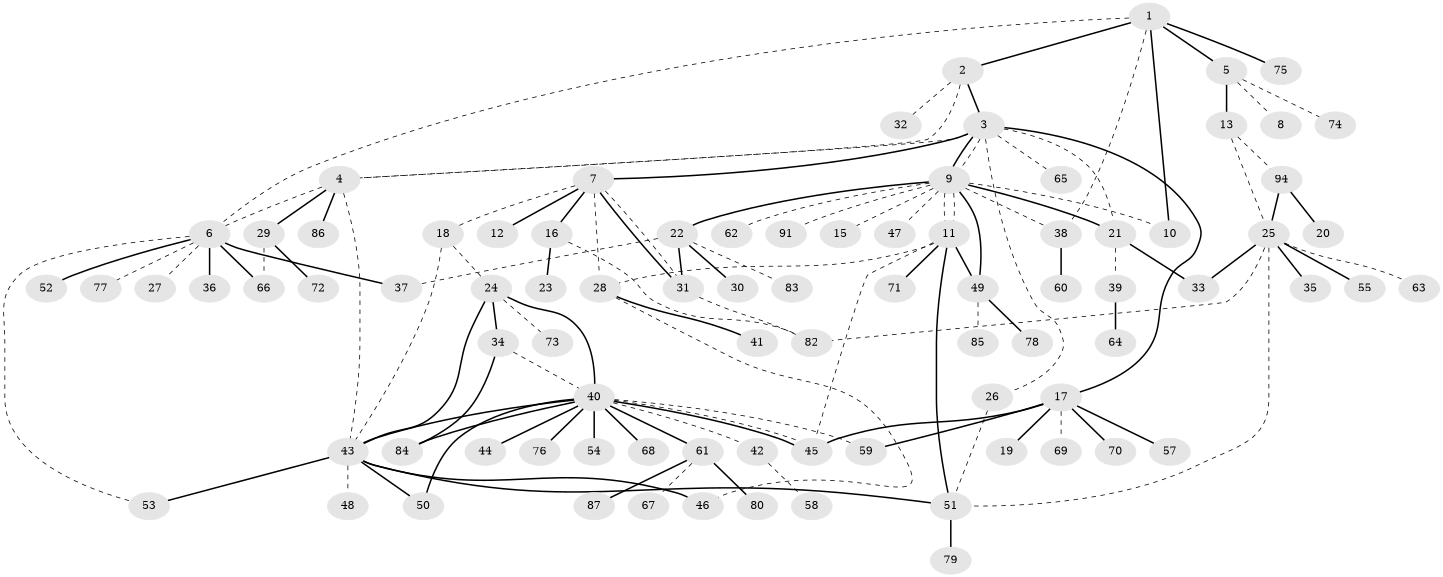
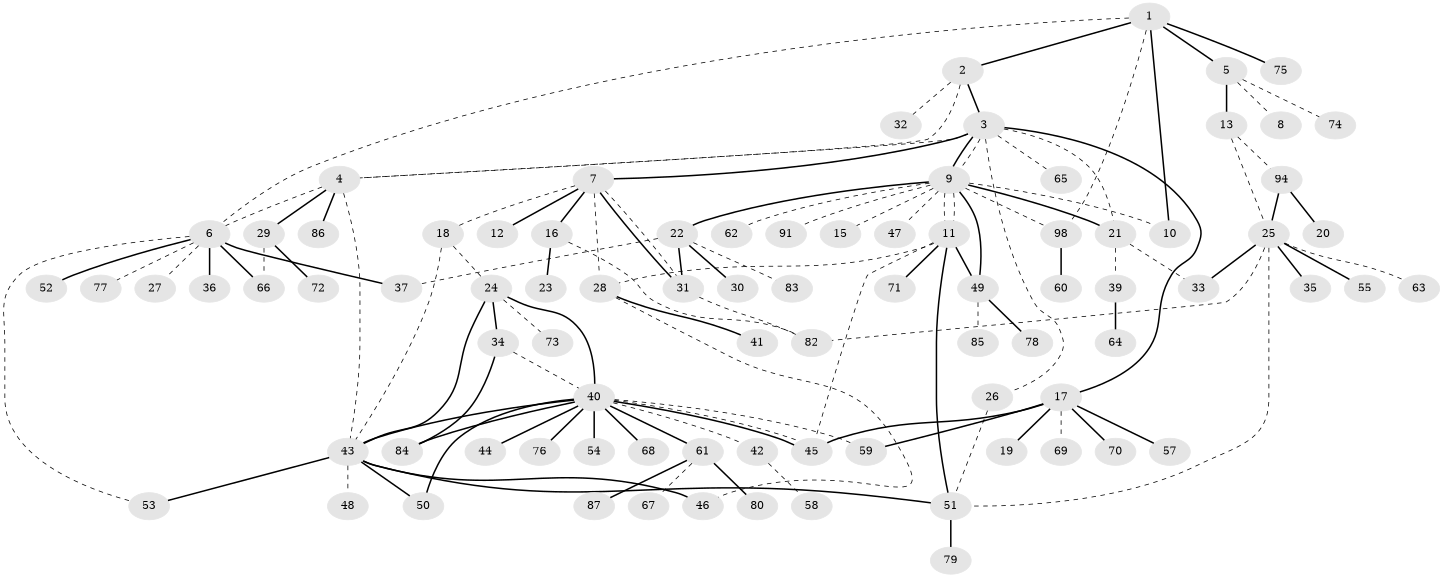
(1061, 234) -> (1061, 234)
(1157, 261) -> (1157, 261)
